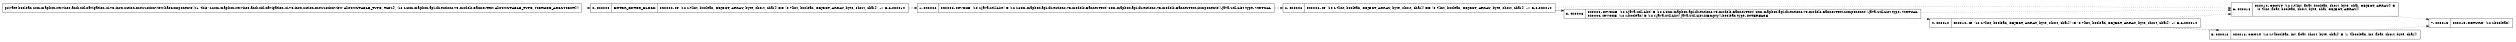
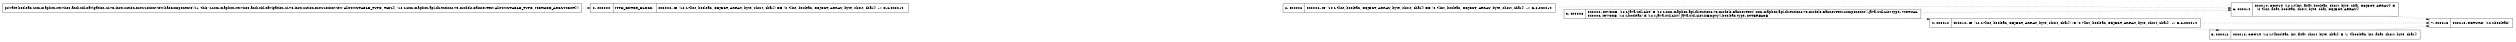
(635, 8) -> (634, 8)
(1096, 8) -> none
(1558, 11) -> none
(2188, 16) -> (2314, 23)
(2189, 29) -> (2189, 29)
